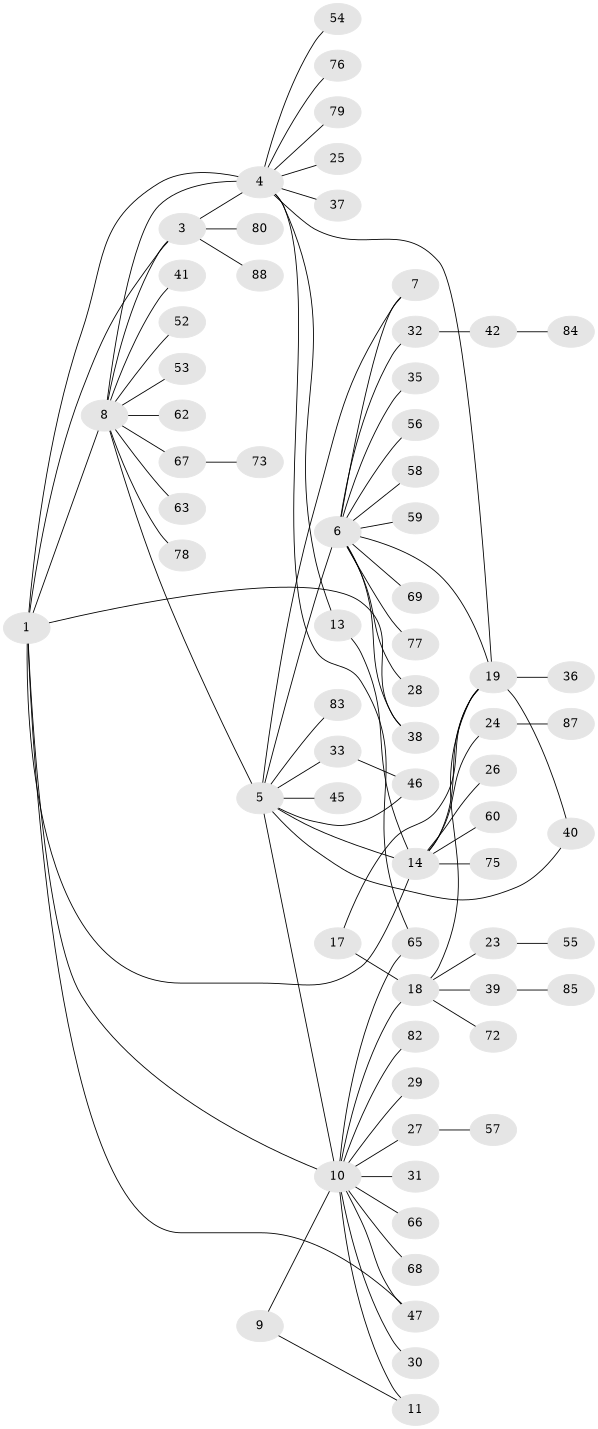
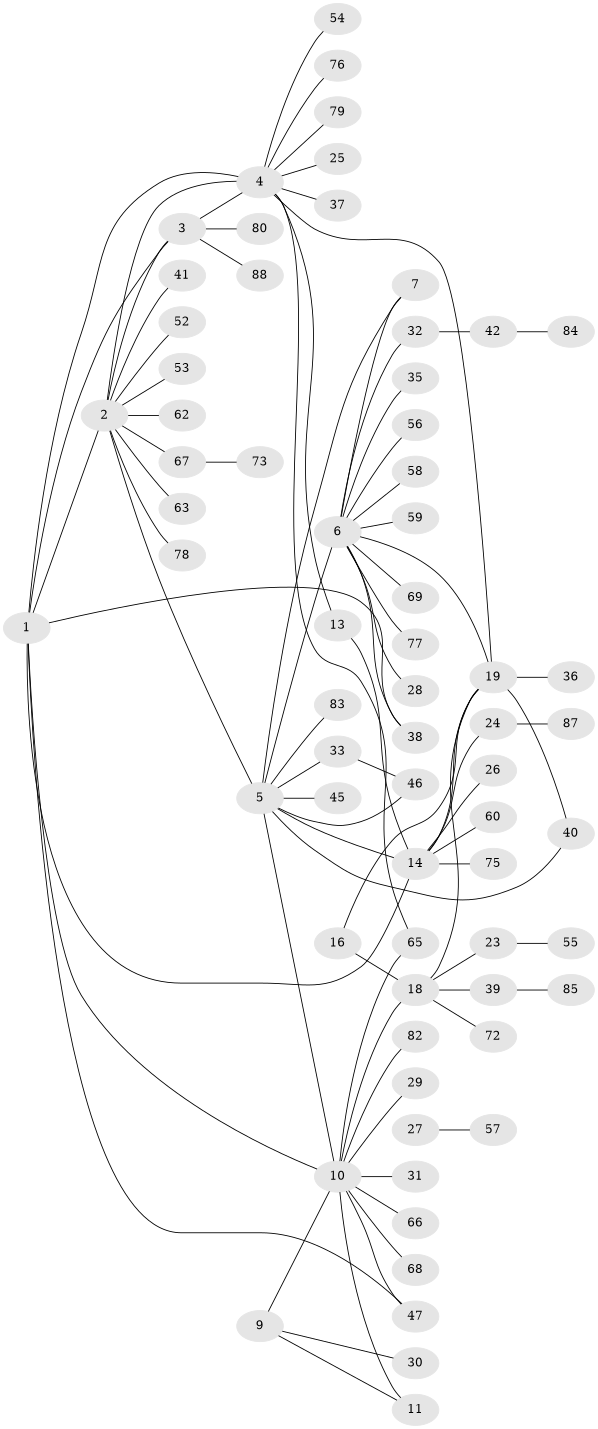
(105, 416) -> (105, 416)
(338, 943) -> (338, 943)
(377, 1153) -> none
(366, 1283) -> (338, 1345)
